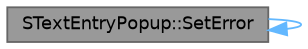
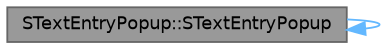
(138, 25) -> (177, 25)
